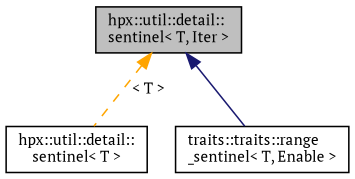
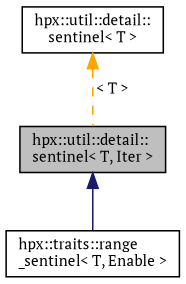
(118, 96) -> (93, 98)
(262, 150) -> (93, 254)
